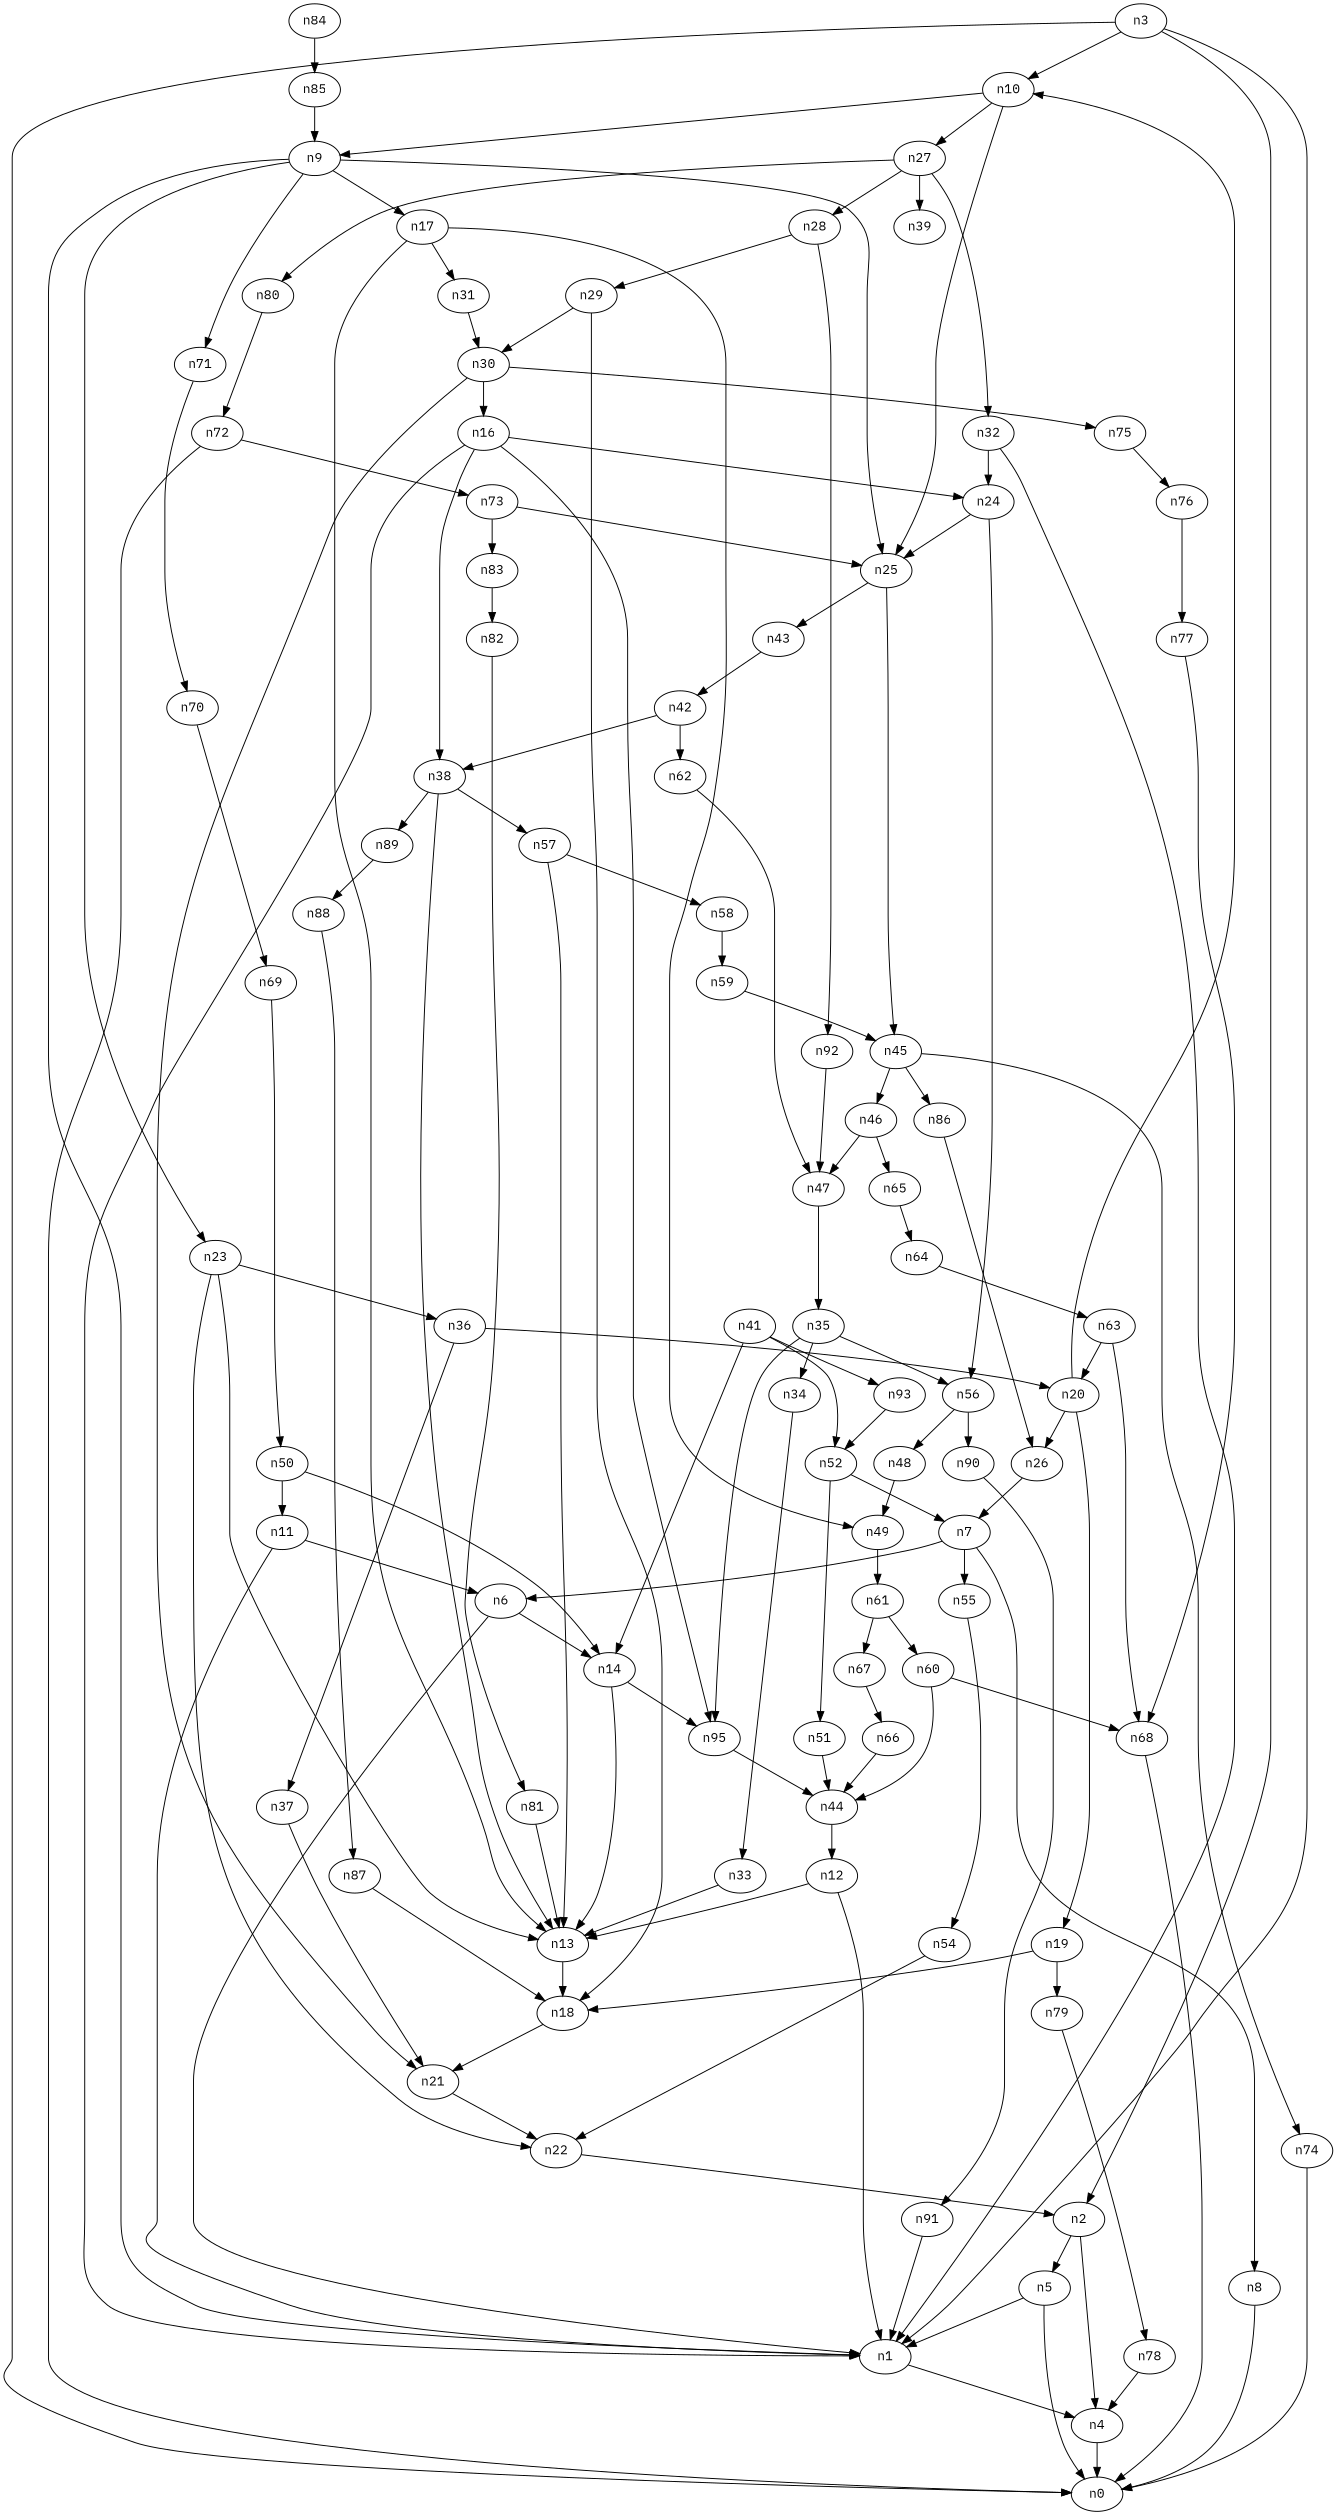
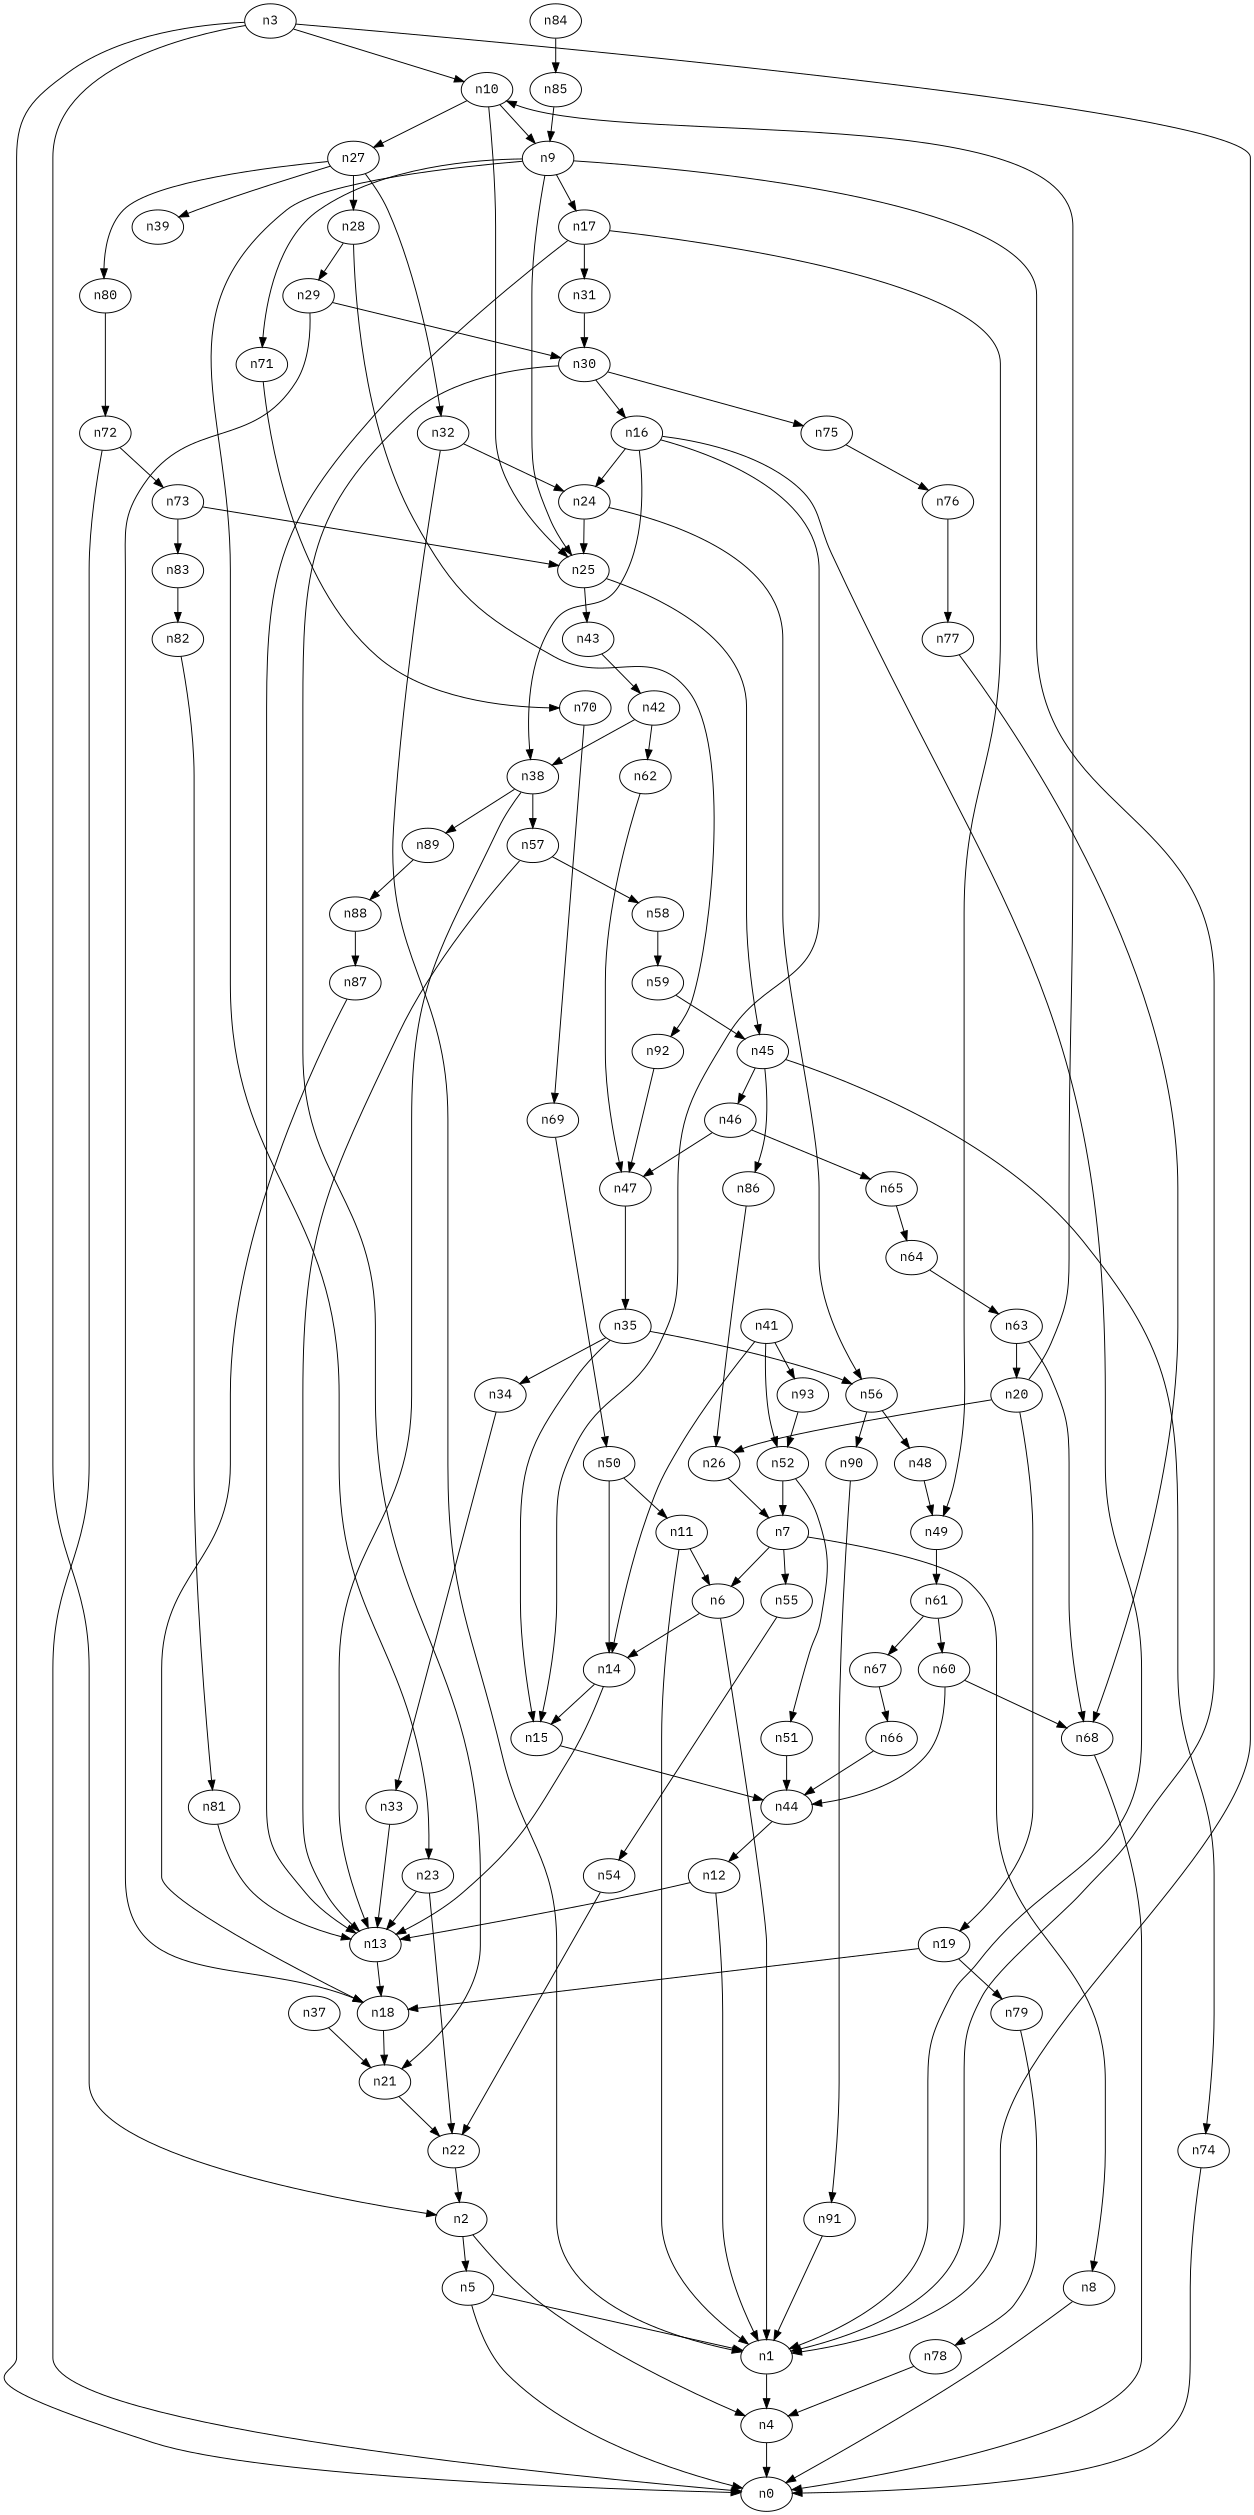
(460, 1326) -> none
(714, 1738) -> (537, 1738)
